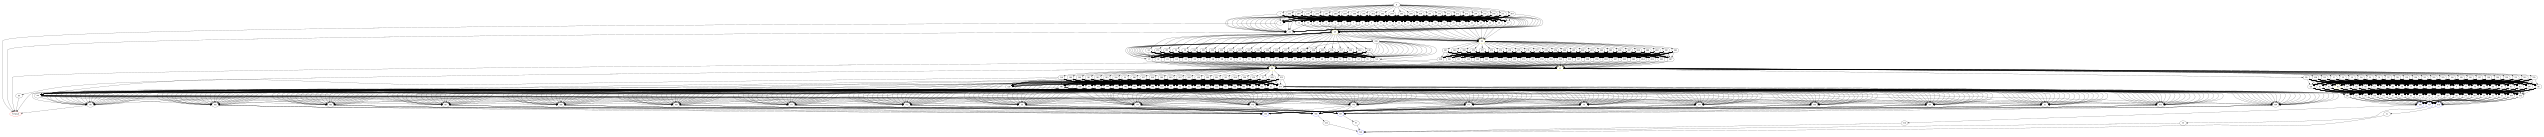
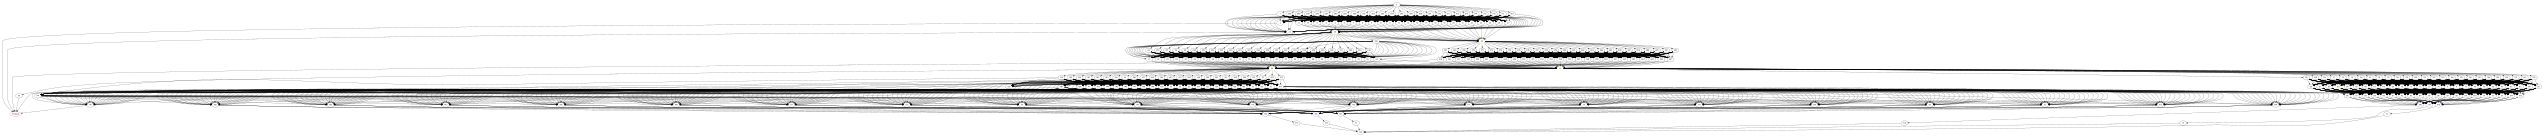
(1299, 27) -> (1516, 23)
none -> (1297, 123)
